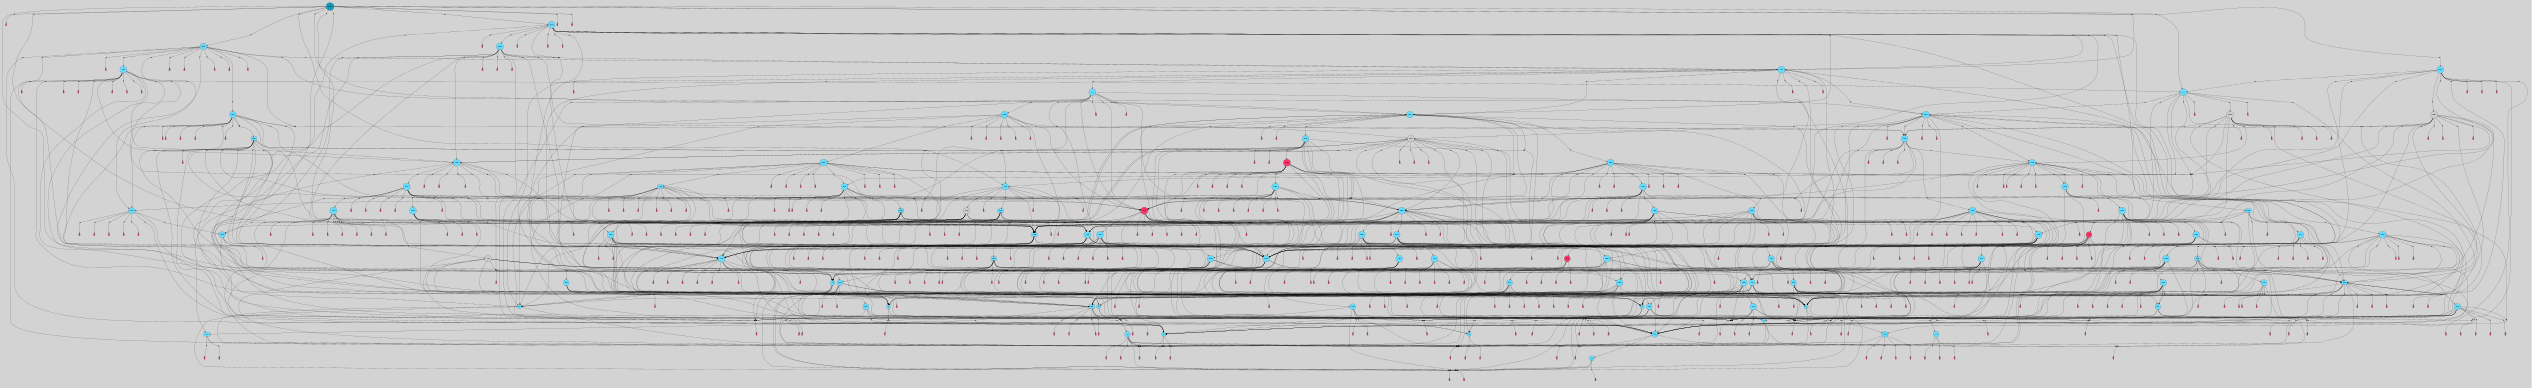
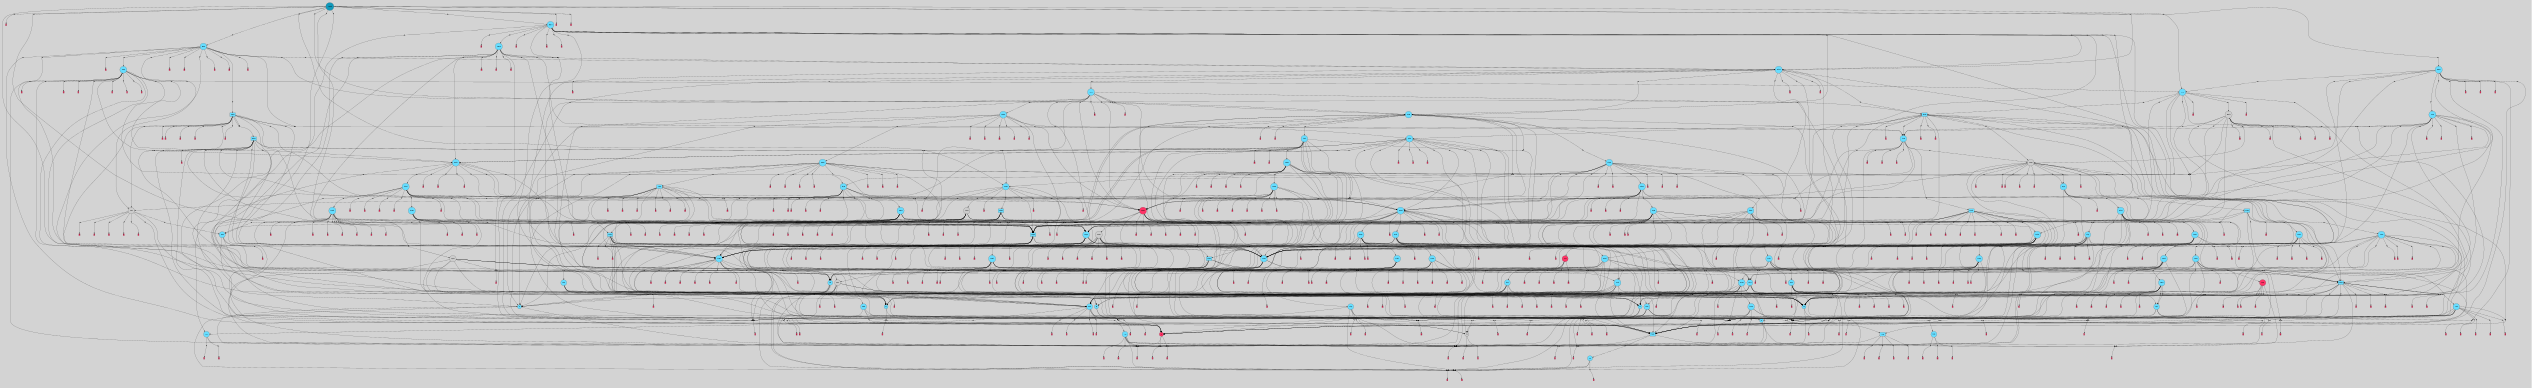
(233, 115) -> (233, 115)
(1926, 115) -> (1925, 115)
(2434, 115) -> (2432, 115)
(1411, 139) -> (1409, 139)
(1287, 163) -> (1287, 163)
(2032, 163) -> (2031, 163)
(132, 211) -> (131, 211)
(901, 211) -> (901, 211)
(1973, 211) -> (1971, 211)
(611, 235) -> (610, 235)
(1100, 235) -> (1099, 235)
(2089, 235) -> (2088, 235)
(994, 259) -> (992, 259)
(1211, 259) -> (1209, 259)
(2197, 259) -> (2196, 259)
(840, 283) -> (838, 283)
(2264, 283) -> (2263, 283)
(1092, 307) -> (1090, 307)
(207, 334) -> (206, 334)
(1164, 334) -> (1161, 334)
(1469, 334) -> (1467, 334)
(1655, 334) -> (1653, 334)
(1885, 334) -> (1883, 334)
